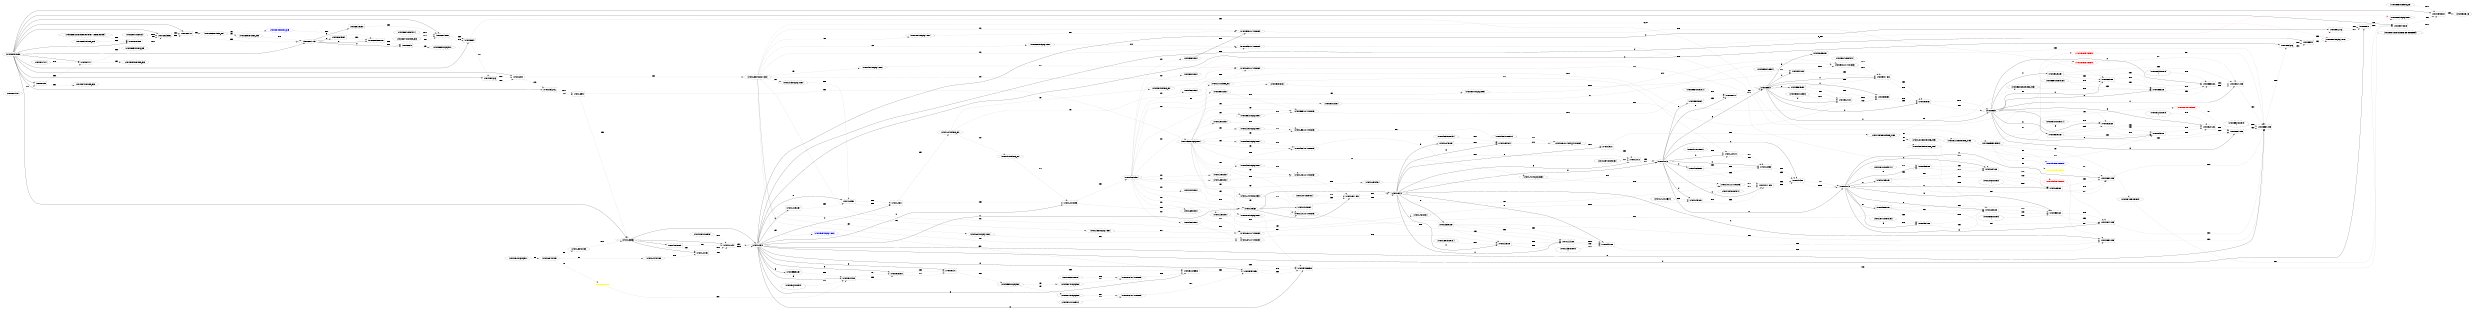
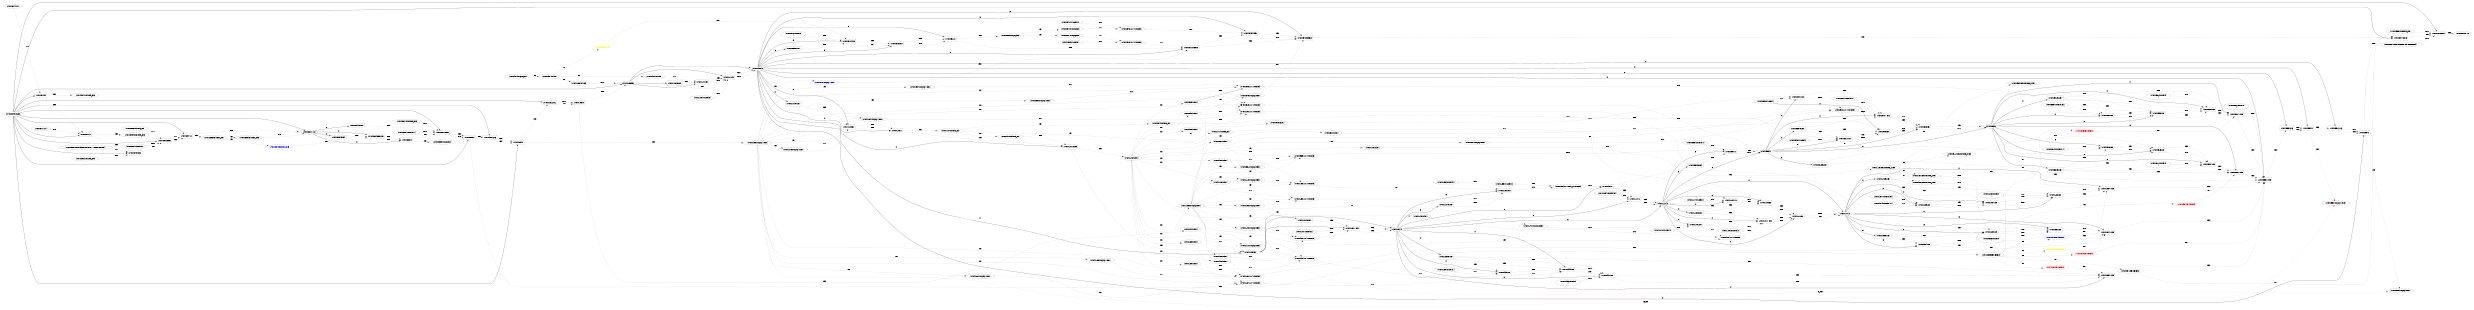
(1818, 85) -> (1831, 105)
(1903, 224) -> (1904, 201)
